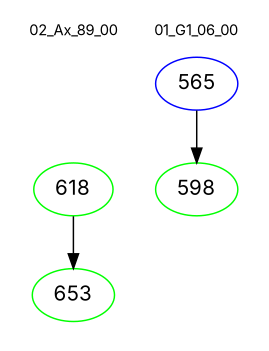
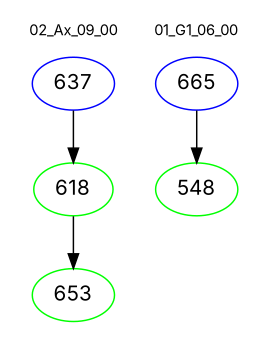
(74, 32) -> (74, 32)
none -> (73, 84)
(197, 84) -> (197, 84)
(197, 189) -> (197, 189)
